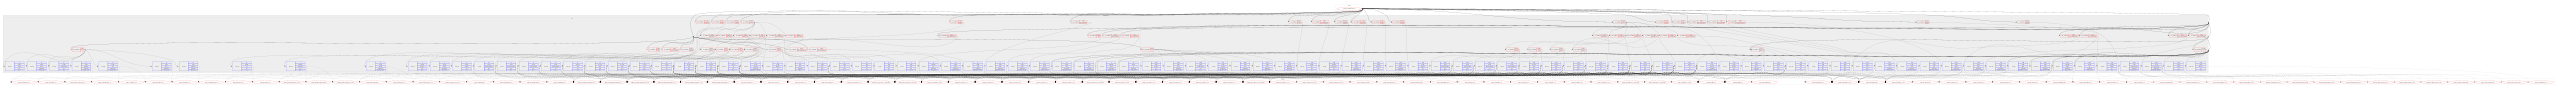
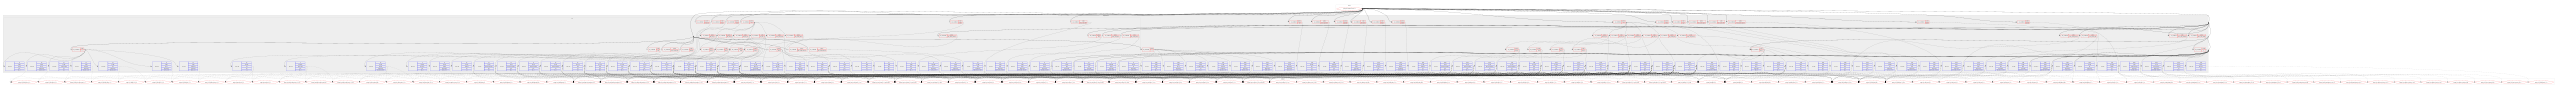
none -> (1791, 82)
